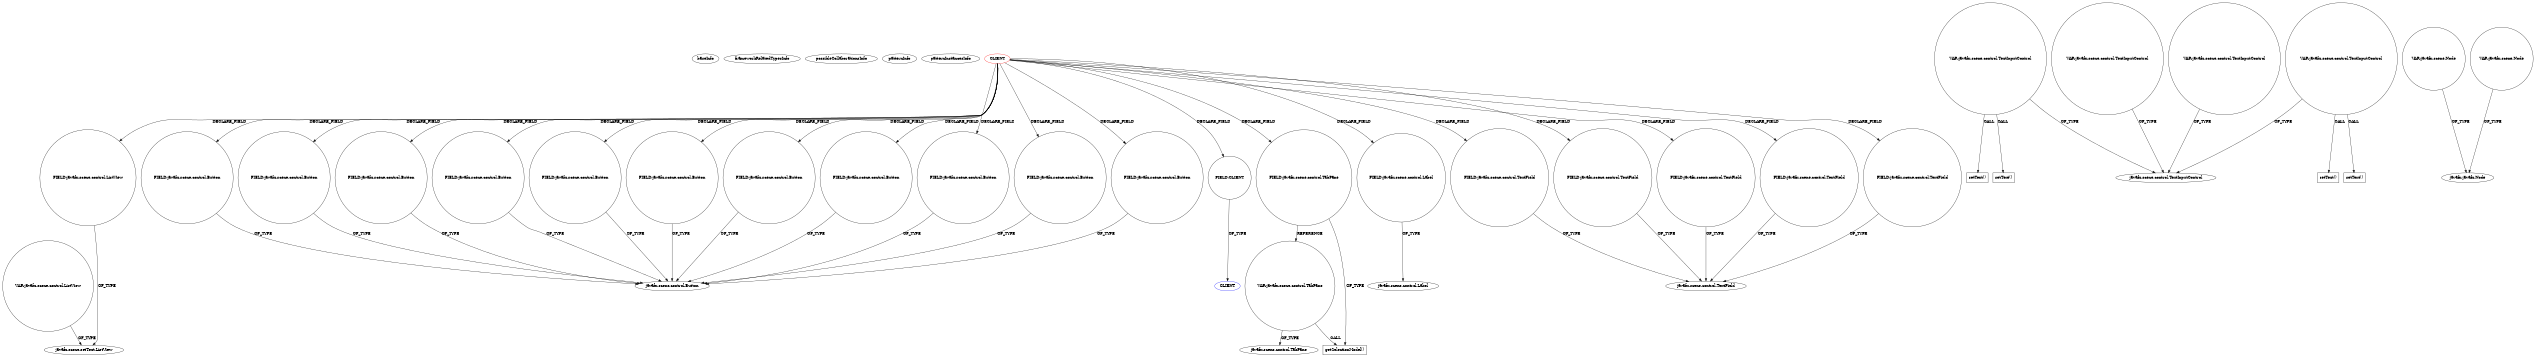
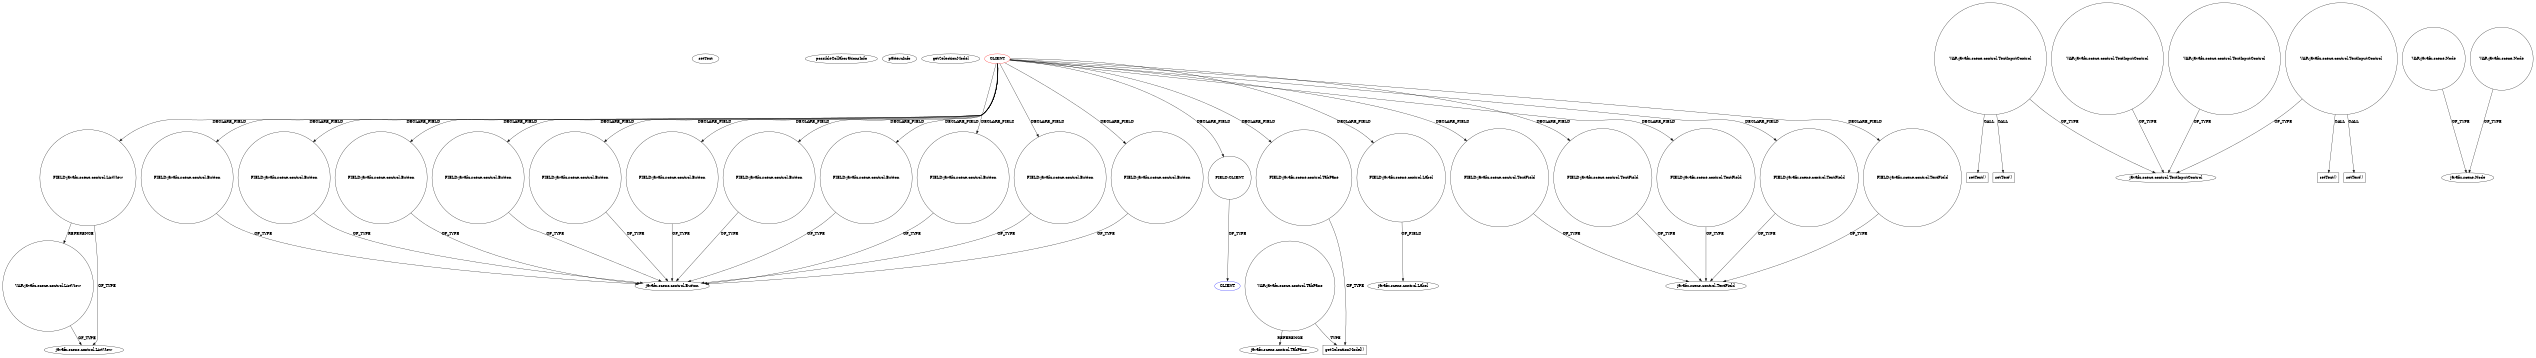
(706, 59) -> (706, 59)
(762, 59) -> none
(951, 59) -> (951, 59)
(2468, 178) -> (2468, 178)
none -> (68, 232)
(1297, 232) -> none
(1411, 234) -> (1411, 234)
(1290, 338) -> (1290, 338)
(1336, 338) -> (1336, 338)
(84, 350) -> (84, 350)
